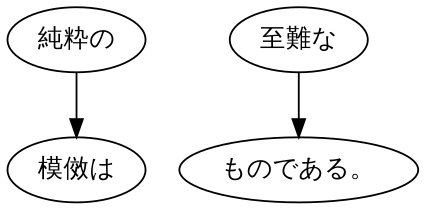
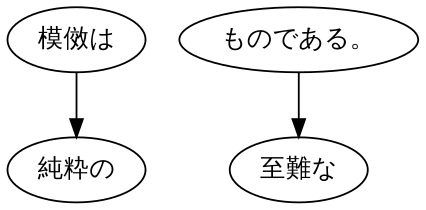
(77, 96) -> (77, 96)
(299, 96) -> (299, 96)
